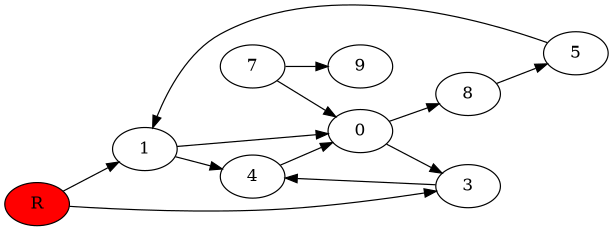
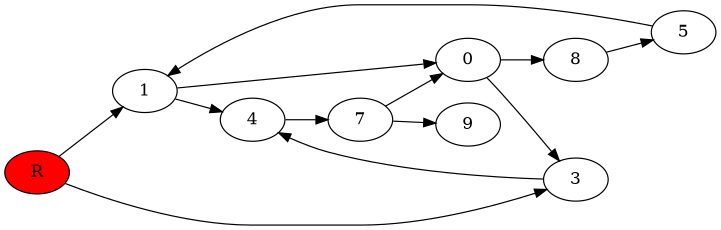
(301, 156) -> (301, 120)
